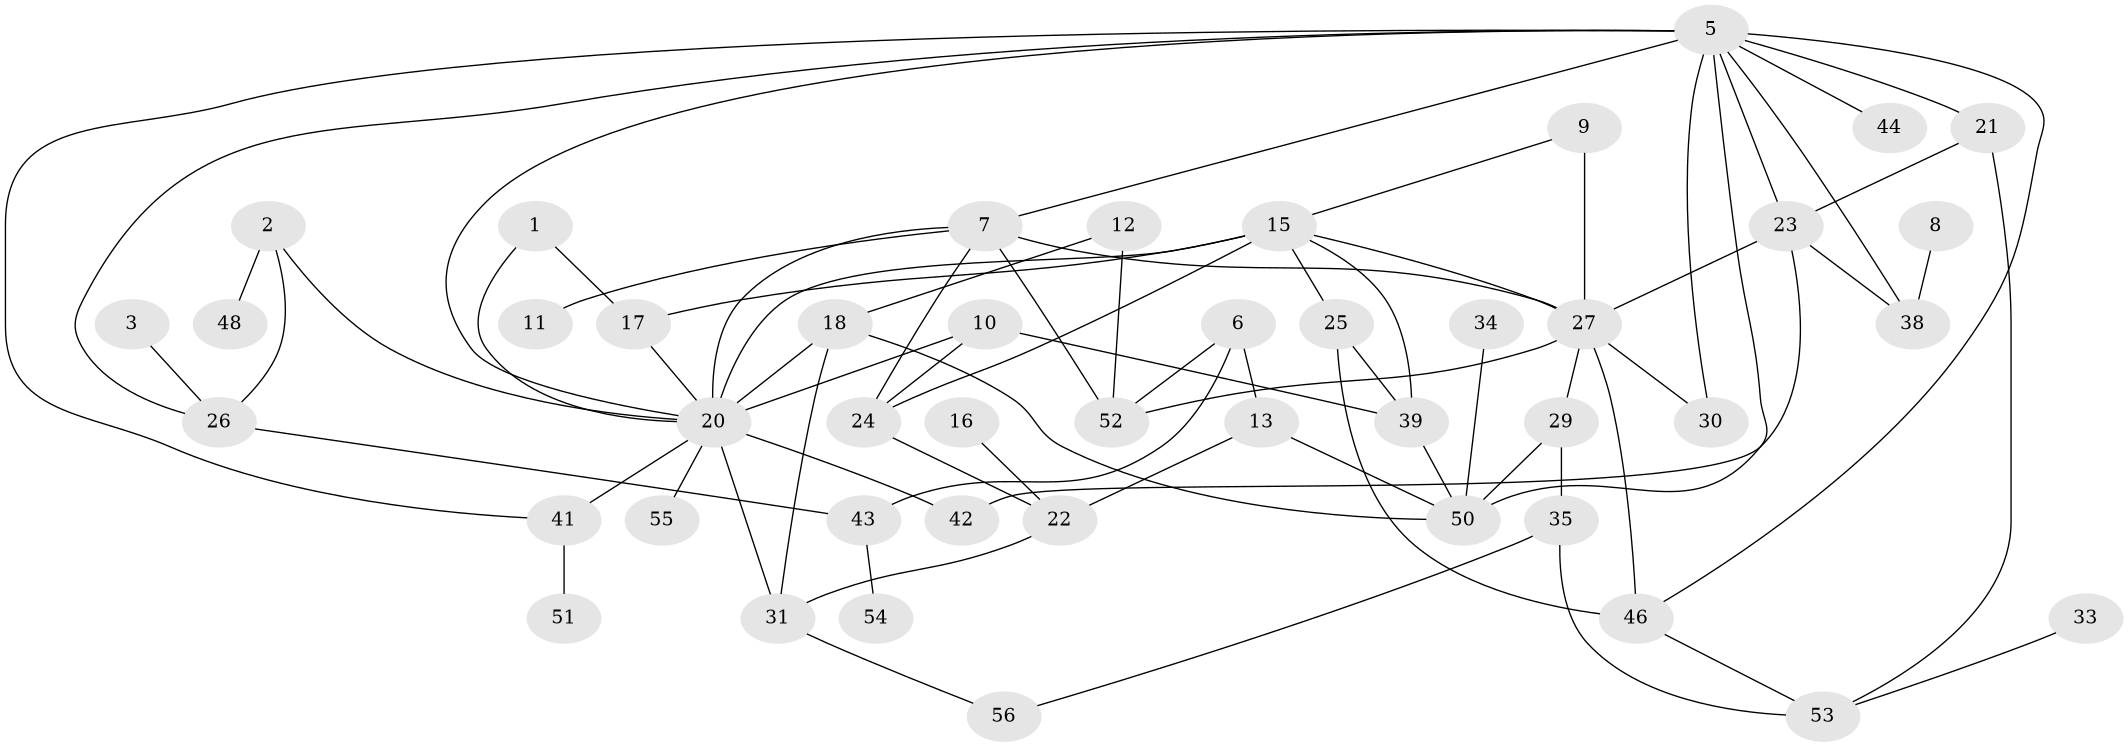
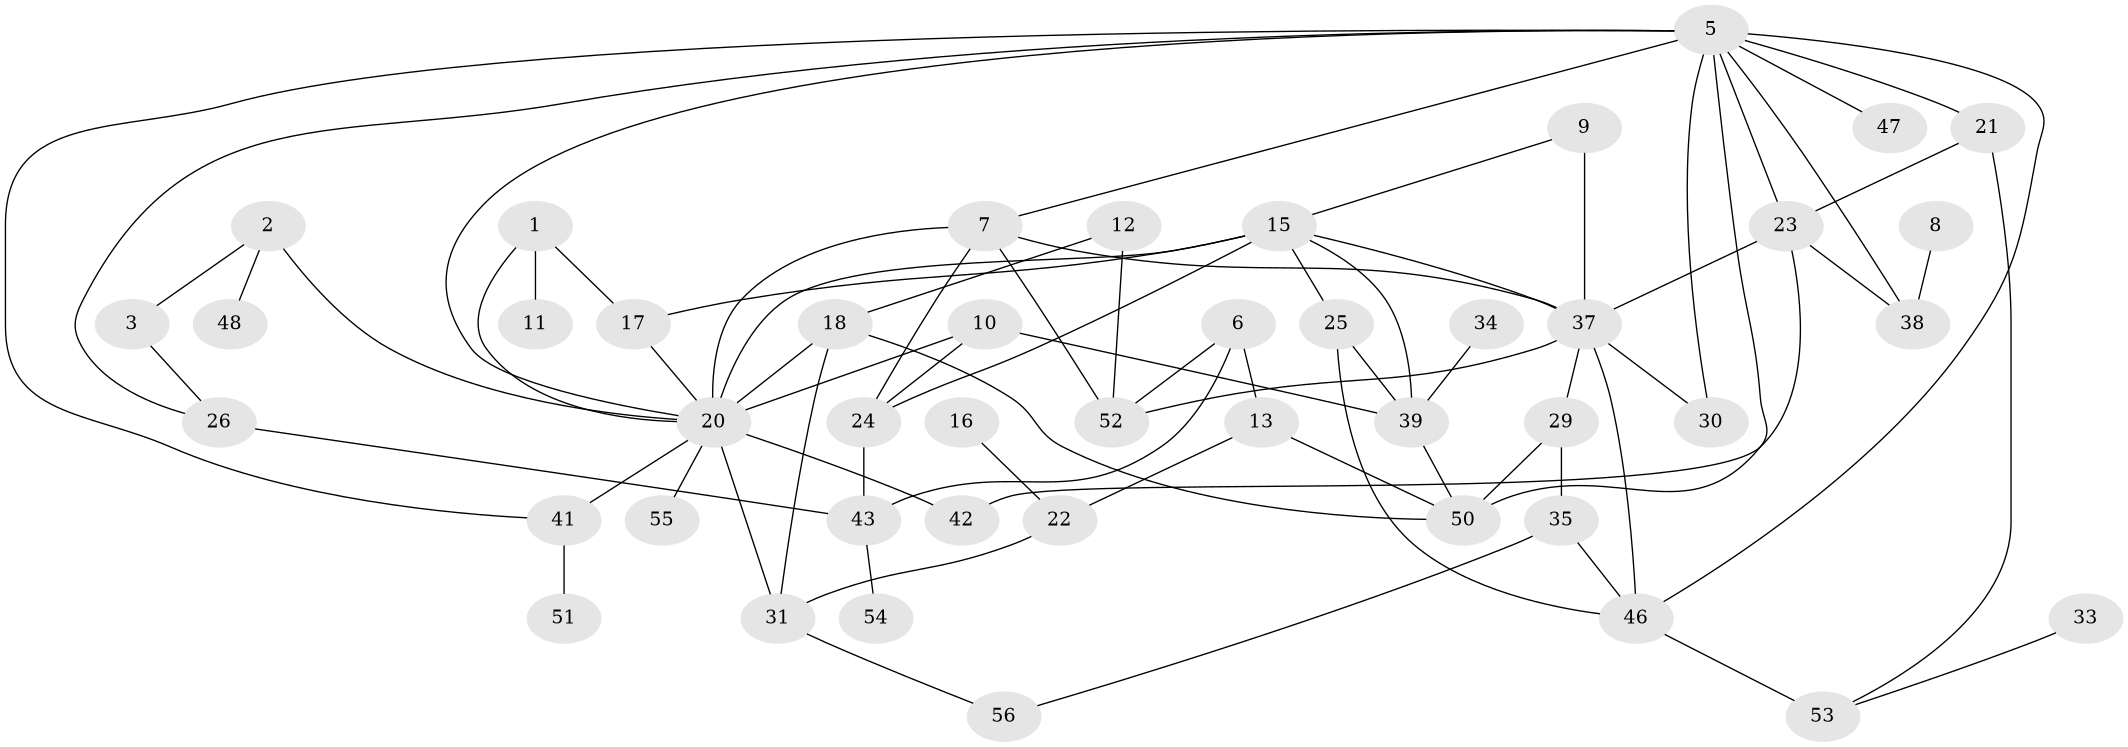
(1890, 128) -> (1890, 128)
(754, 259) -> (535, 275)
(1585, 324) -> (1585, 324)
(283, 332) -> (200, 275)
(1475, 422) -> (1444, 380)
(962, 471) -> (864, 467)
(1632, 677) -> (1599, 570)
